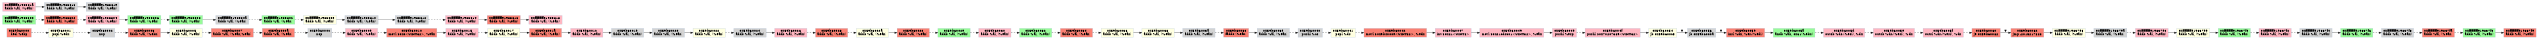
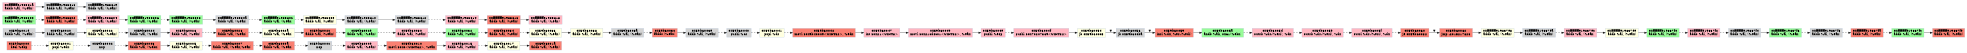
(587, 33) -> none
